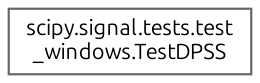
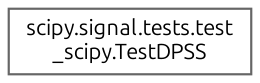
(130, 42) -> (130, 42)
